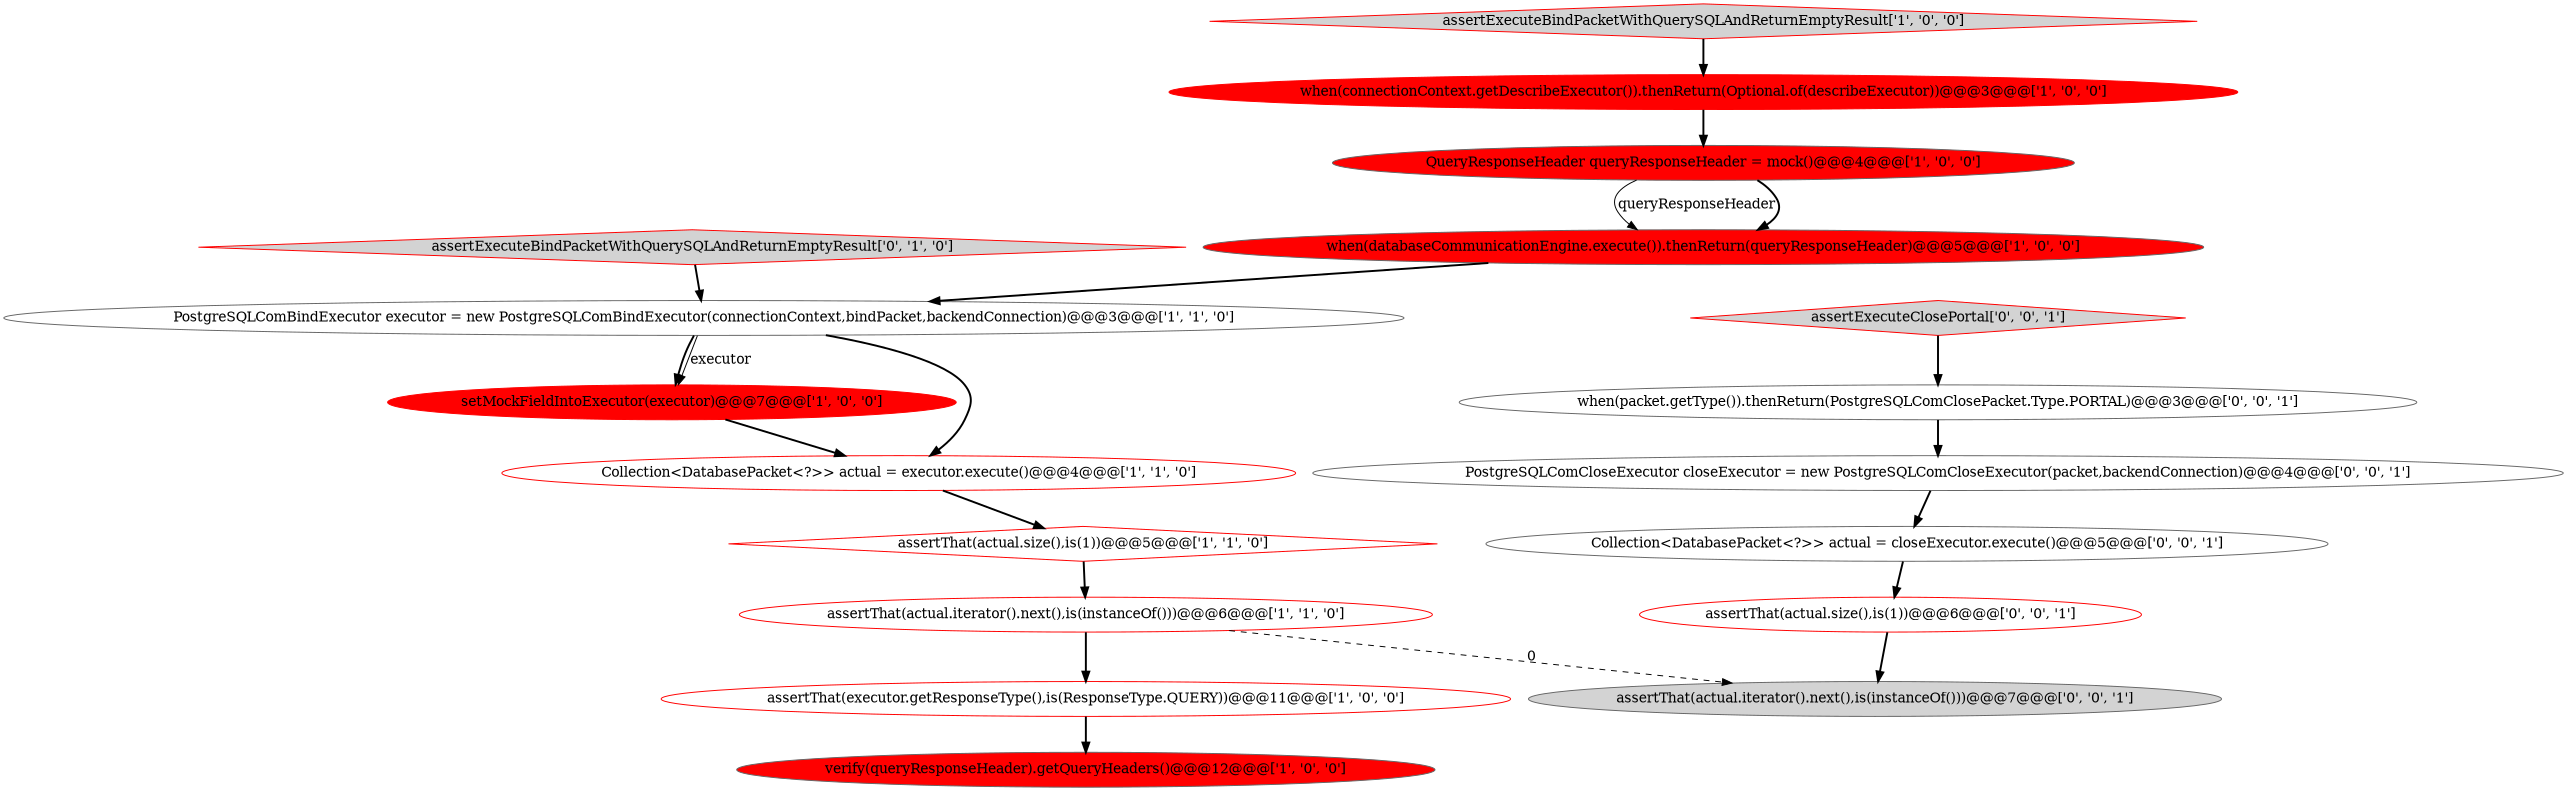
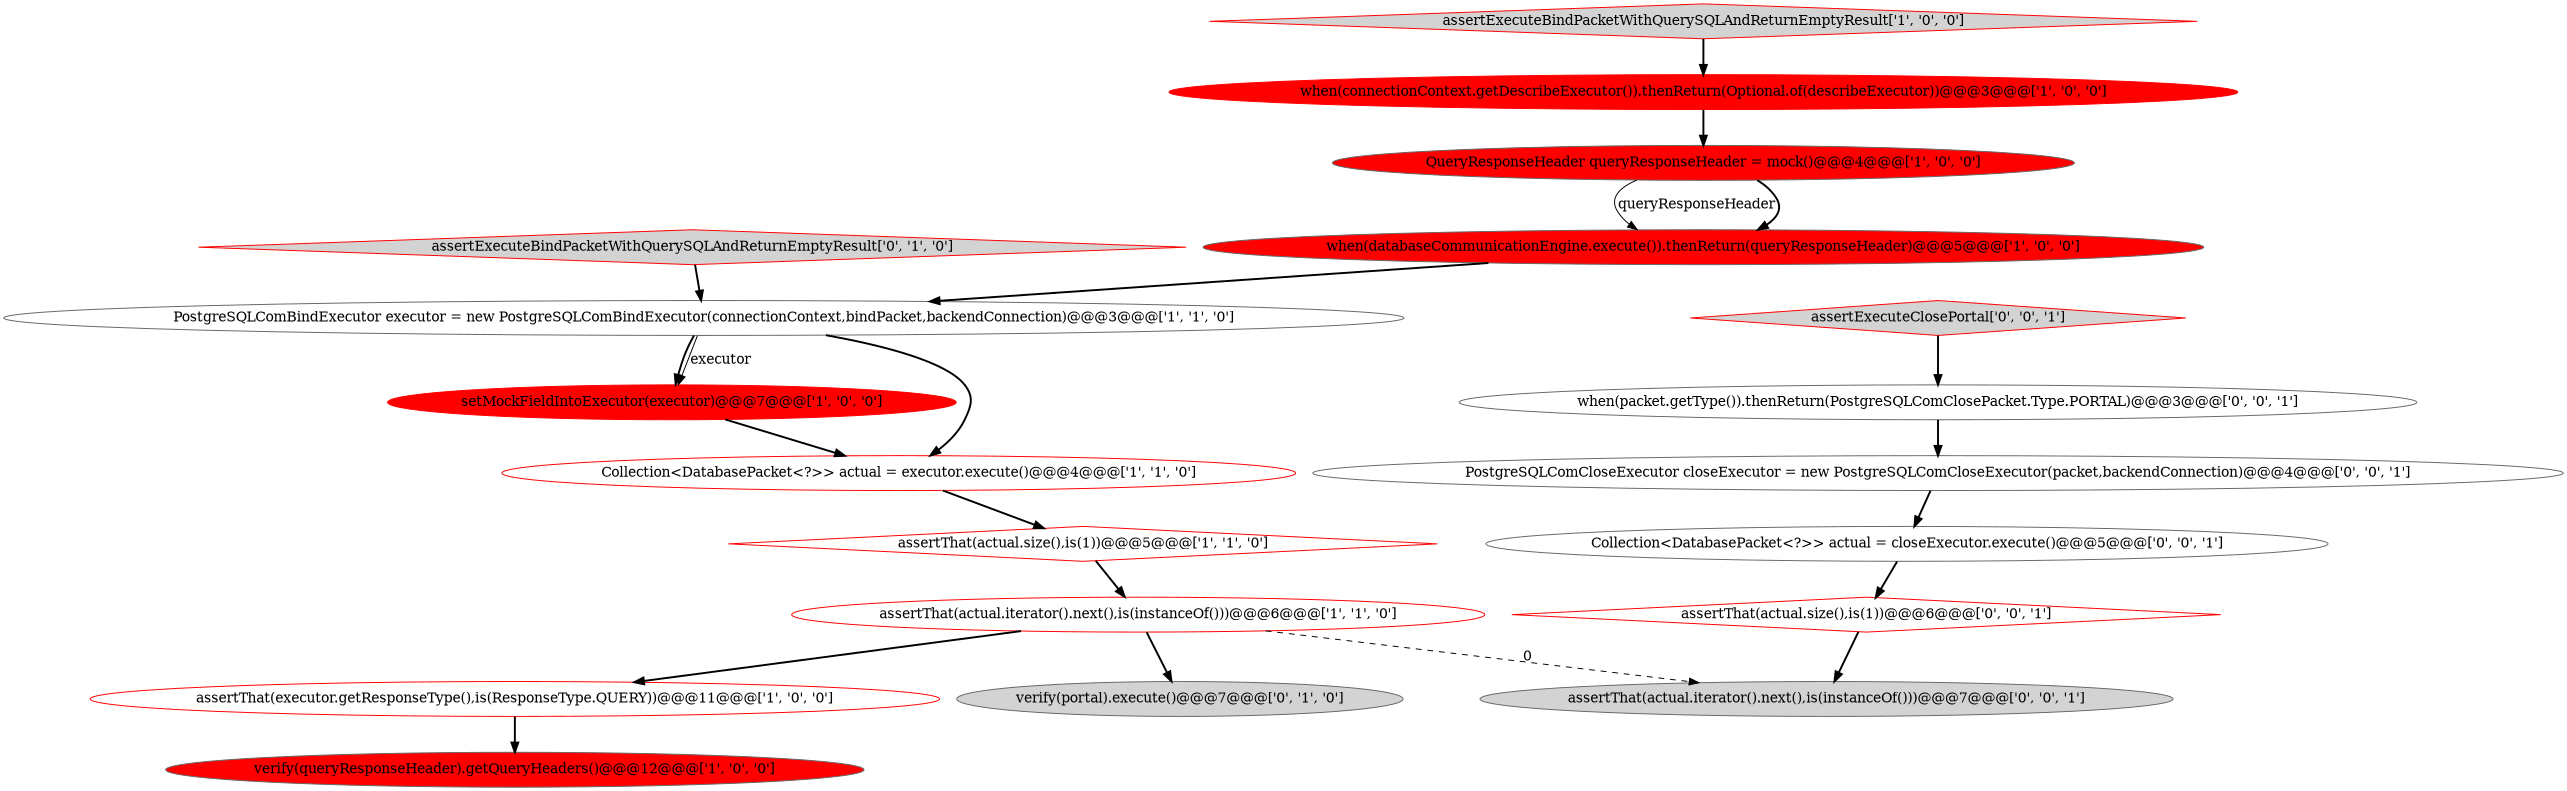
(1891, 615) -> (1866, 615)
none -> (1180, 699)
